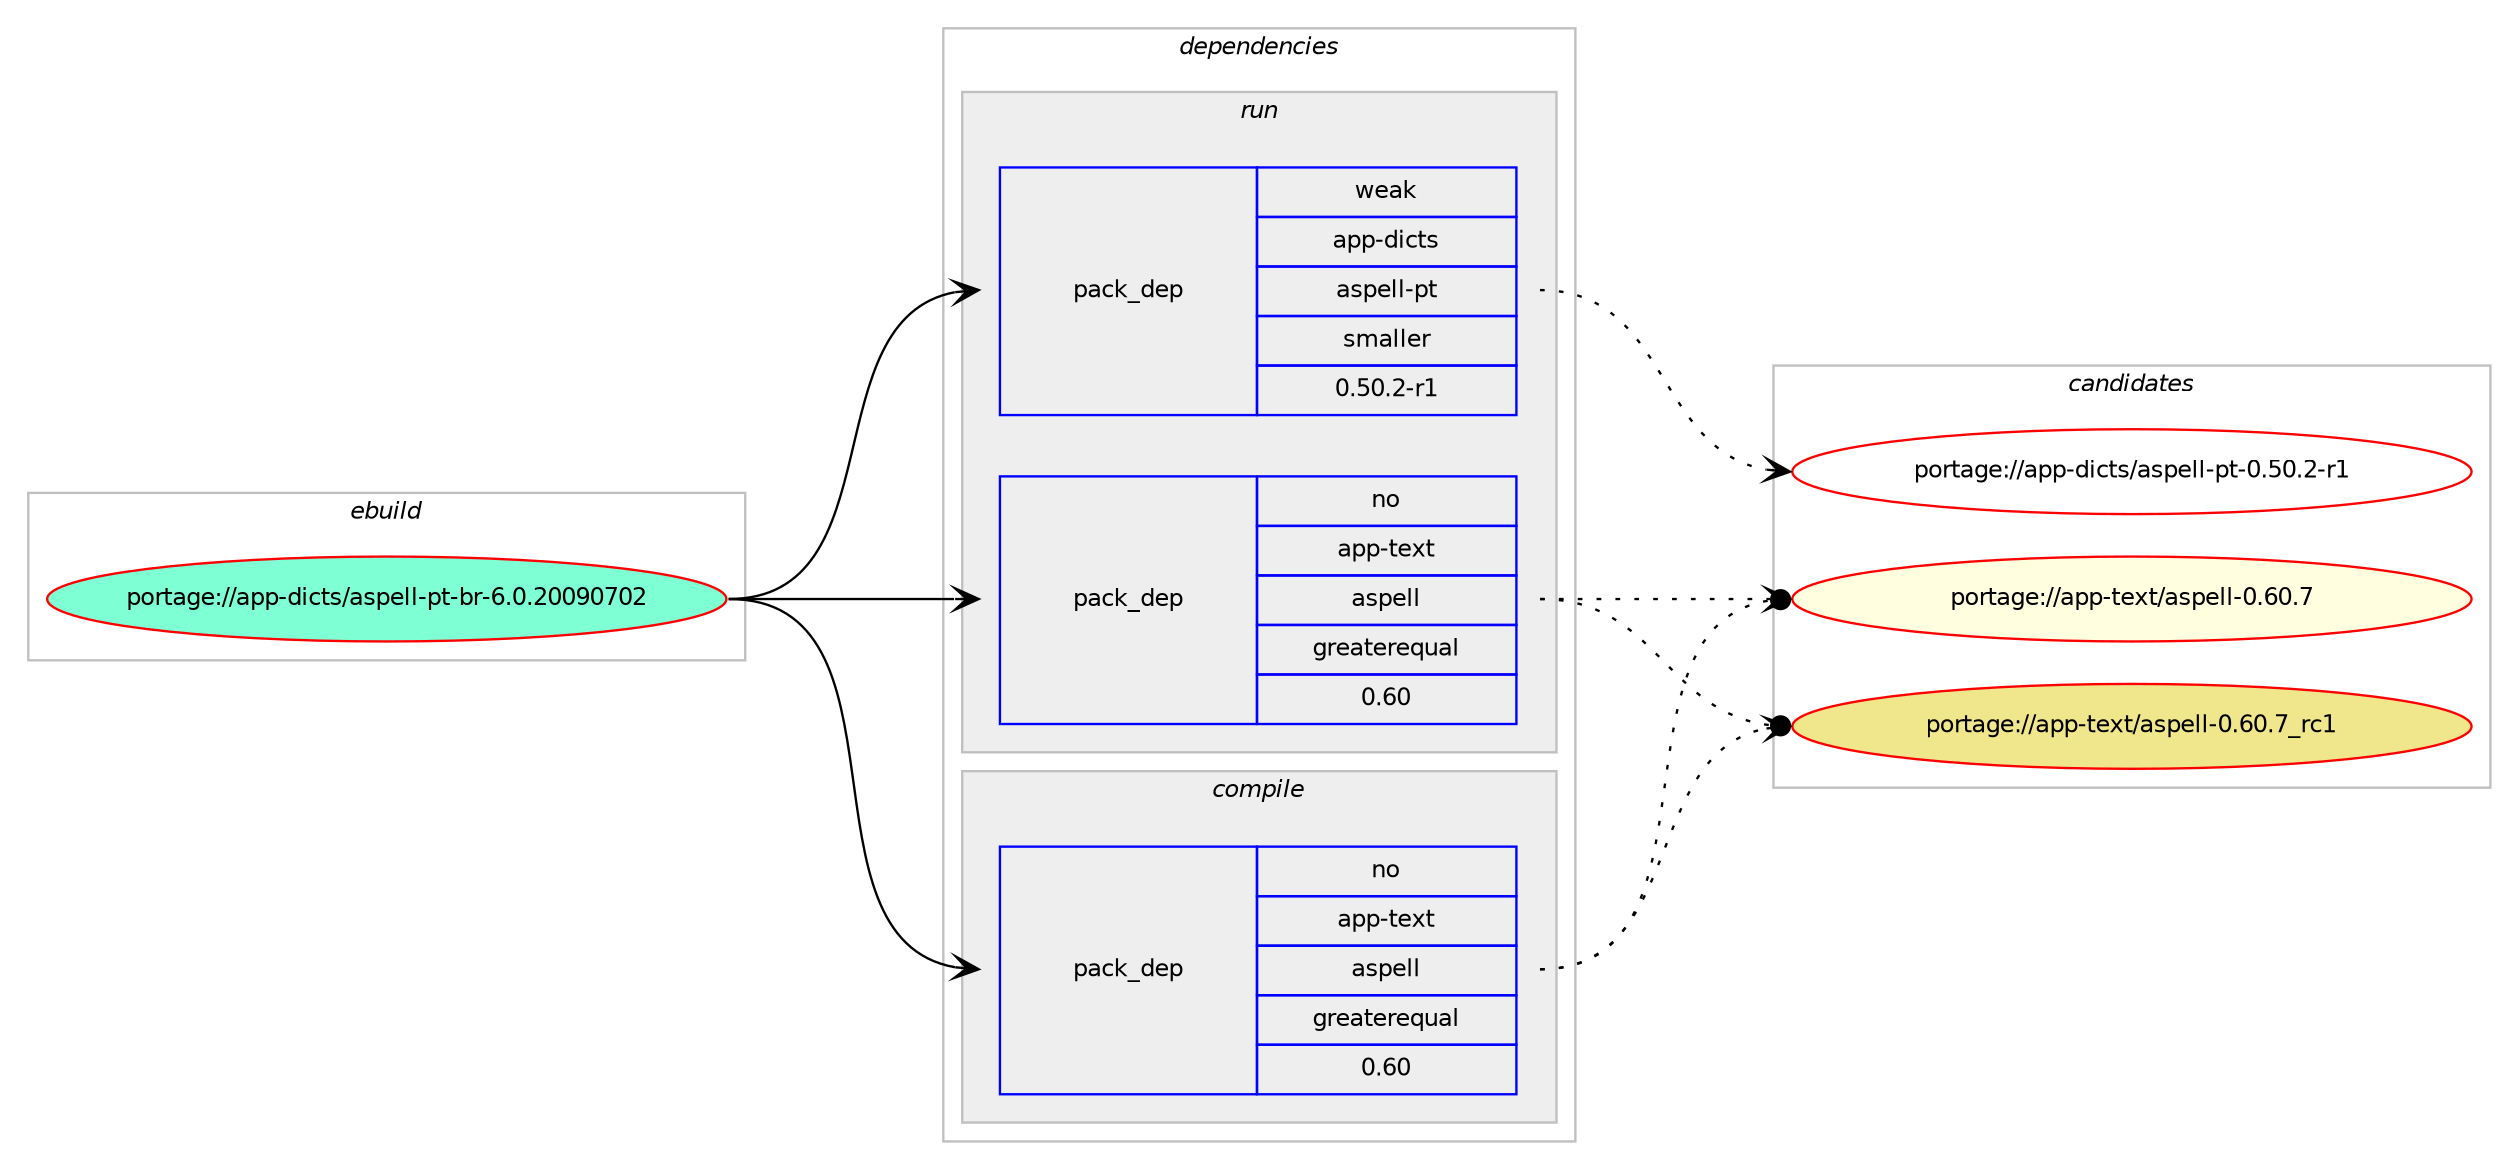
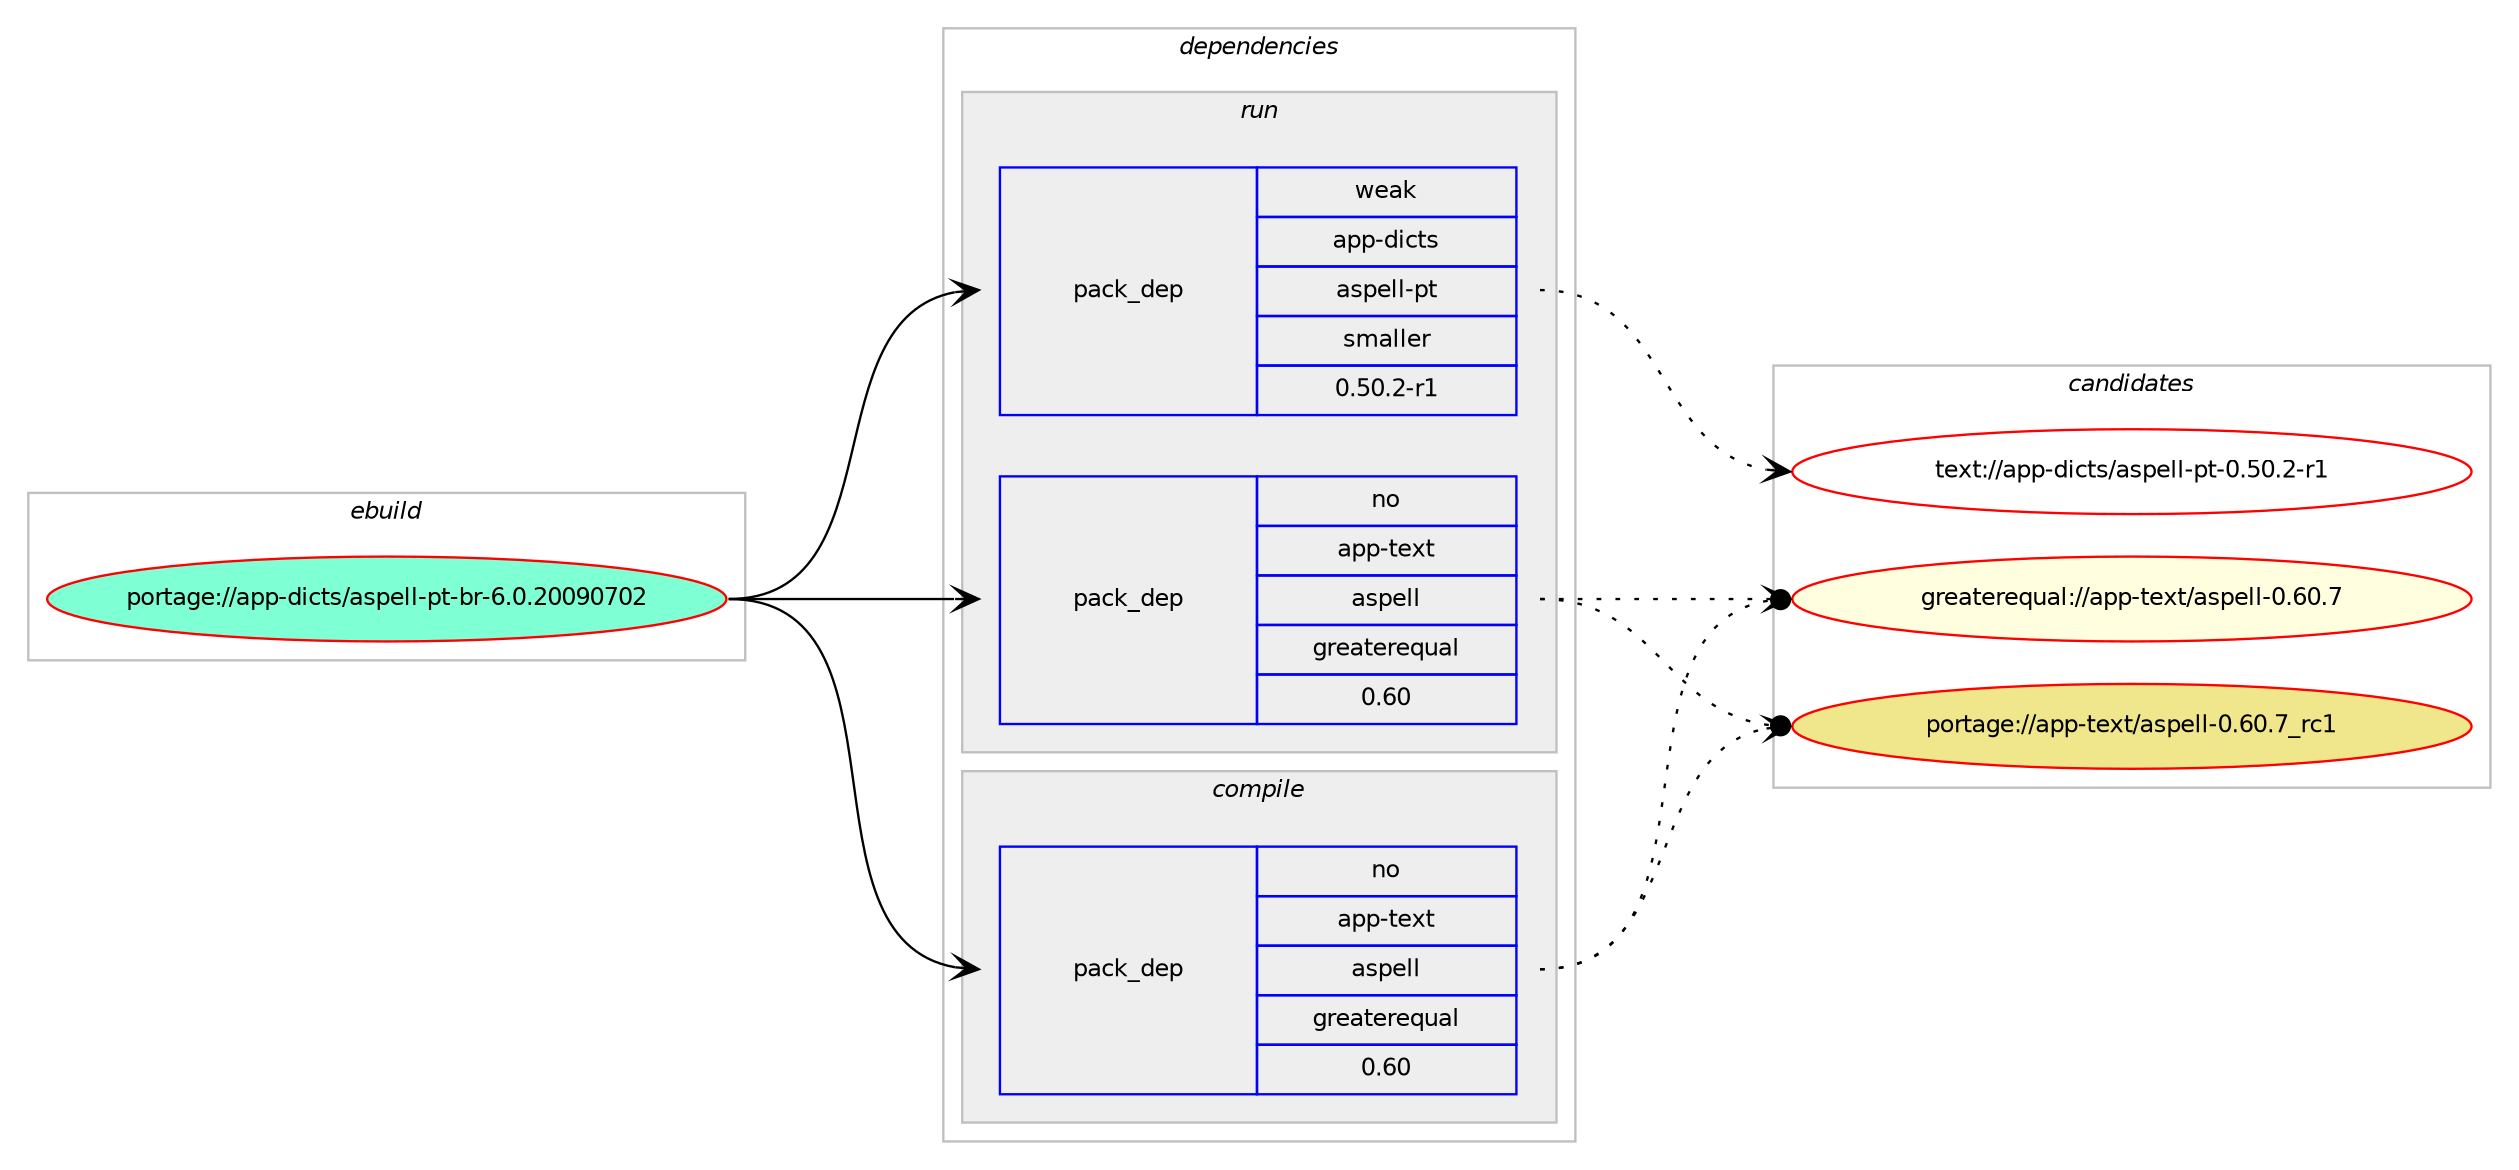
(2132, 472) -> (2132, 472)
(2132, 599) -> (2132, 599)
